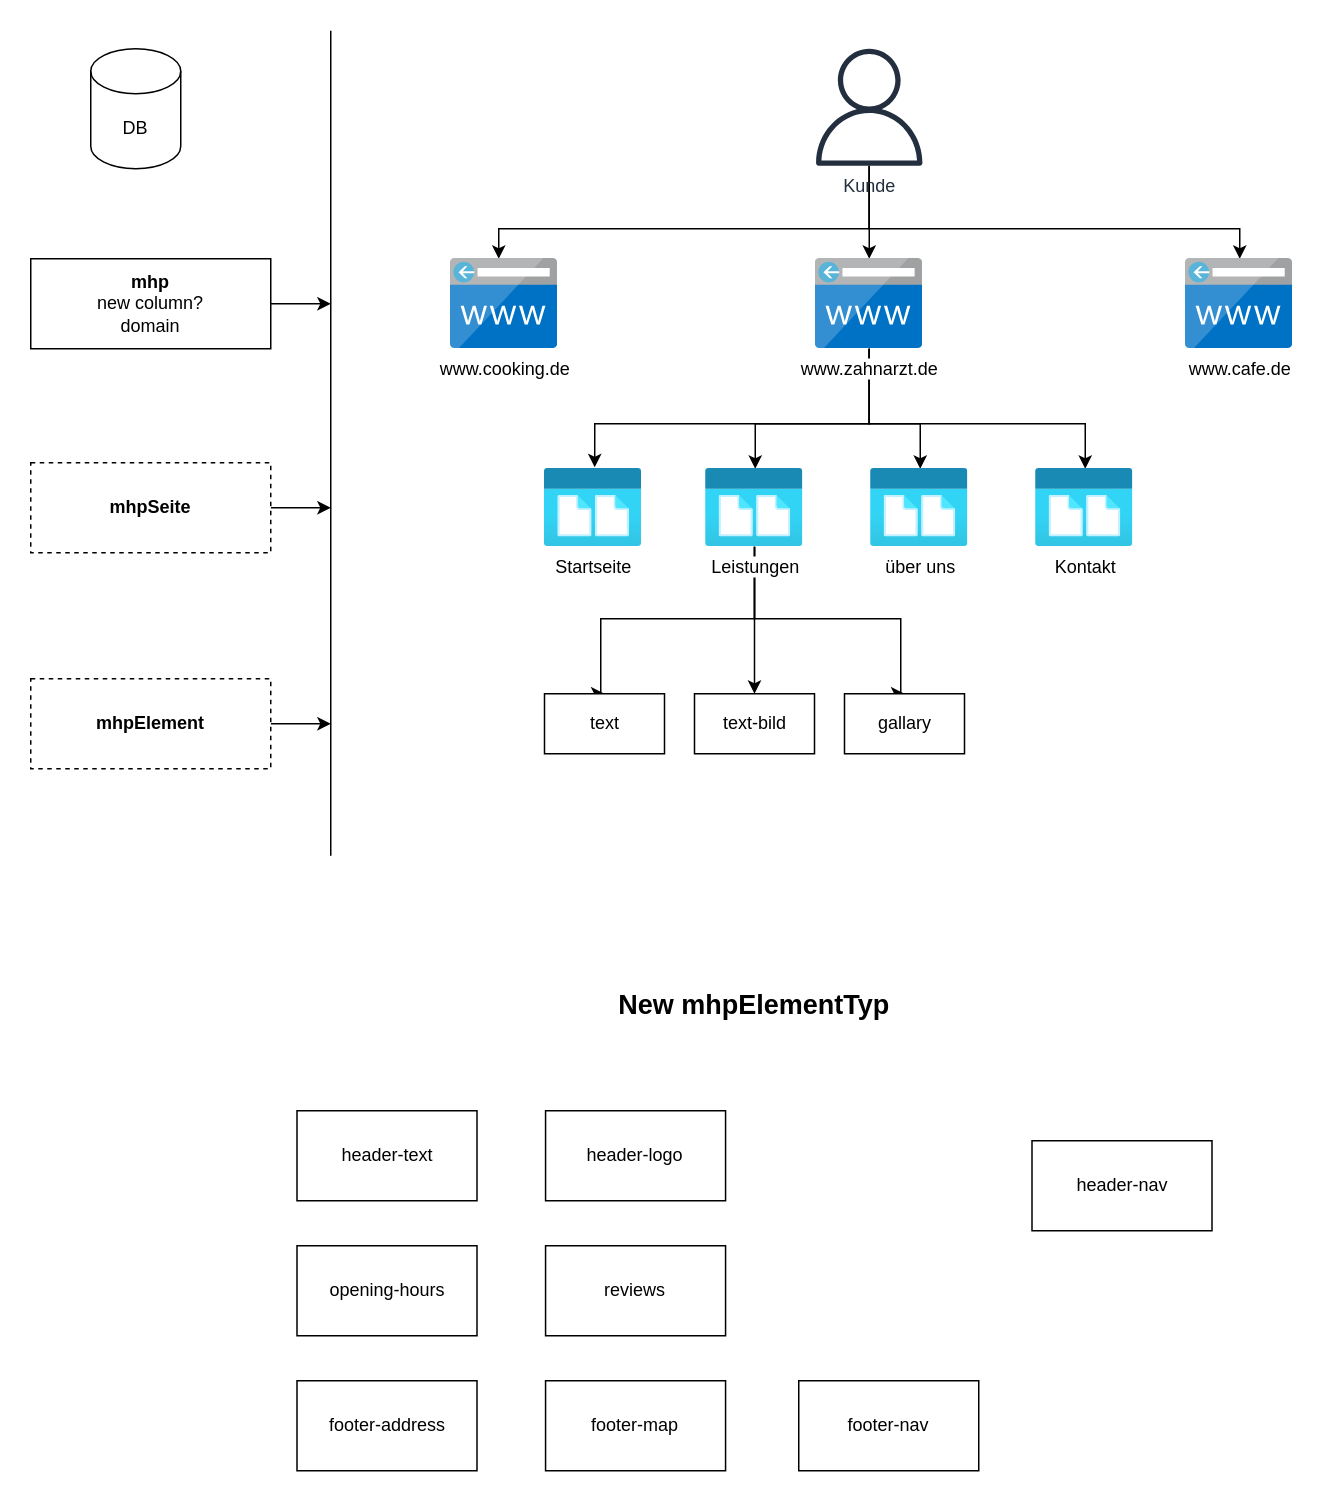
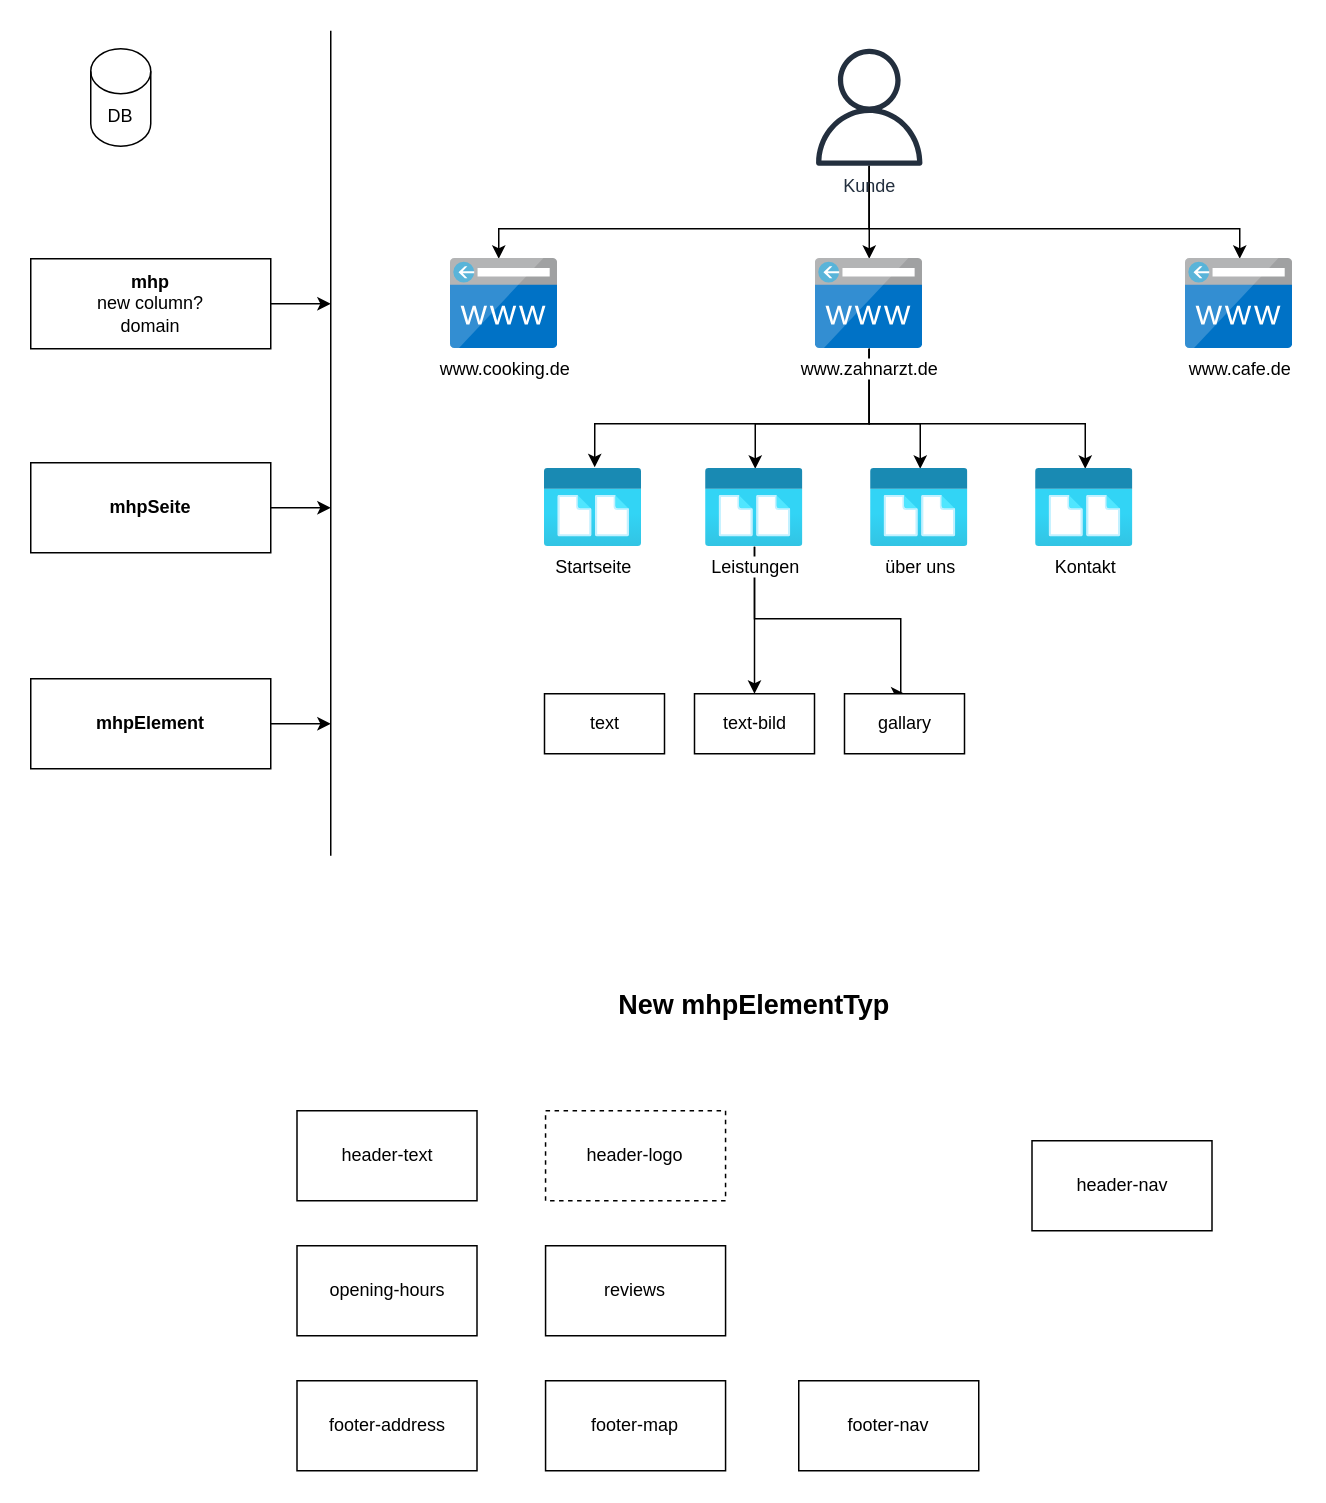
(136, 109) -> (121, 98)
(151, 508) -> (151, 508)
(637, 619) -> none
(151, 724) -> (151, 724)
(636, 1156) -> (636, 1156)
